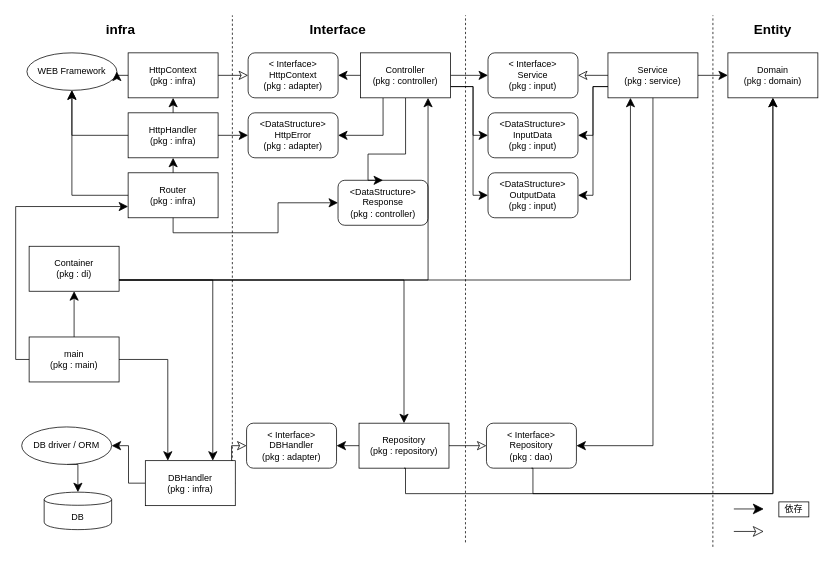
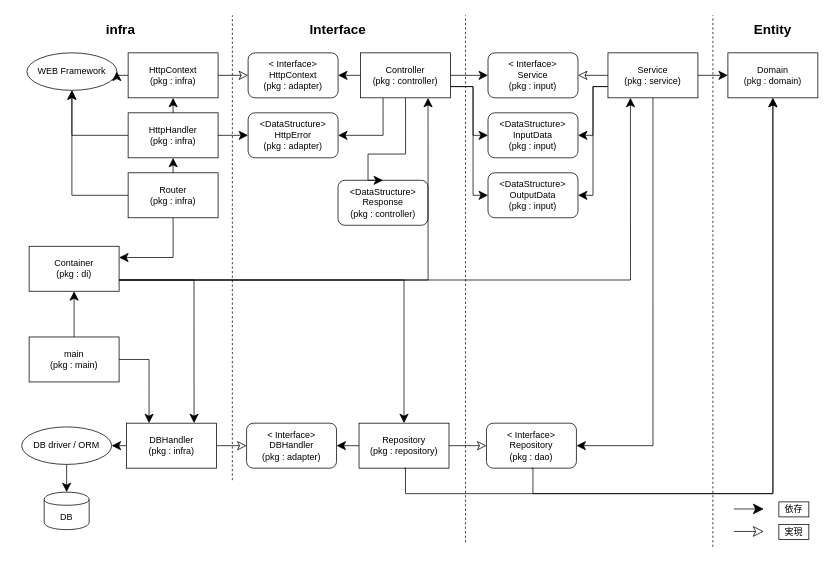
(225, 233) -> (151, 258)
(15, 238) -> none
(190, 483) -> (171, 446)
(78, 511) -> (66, 511)
none -> (794, 532)
